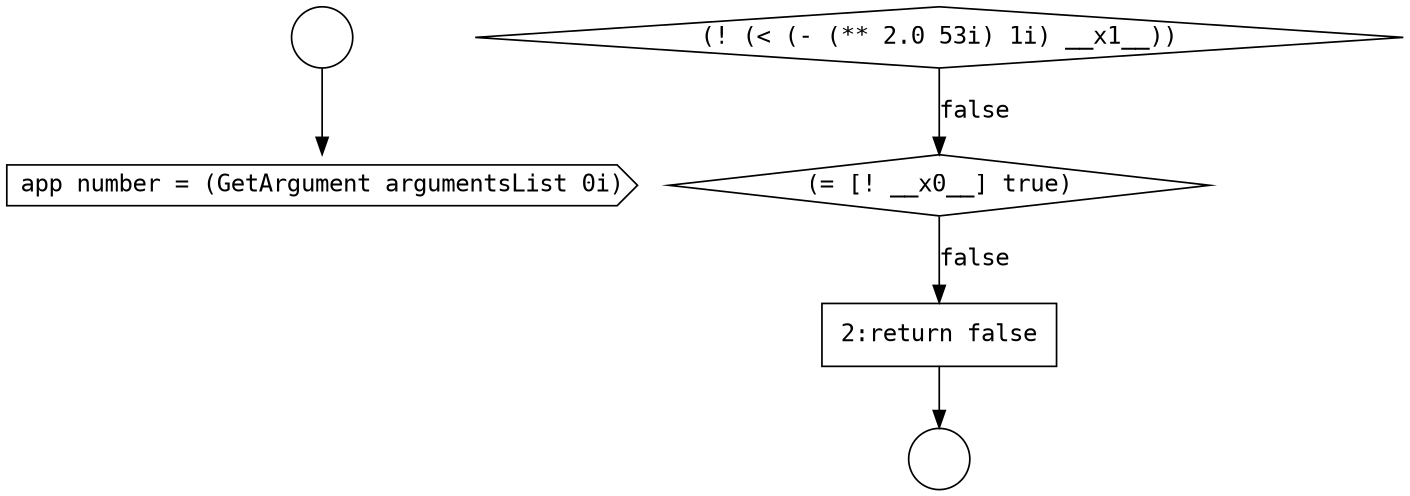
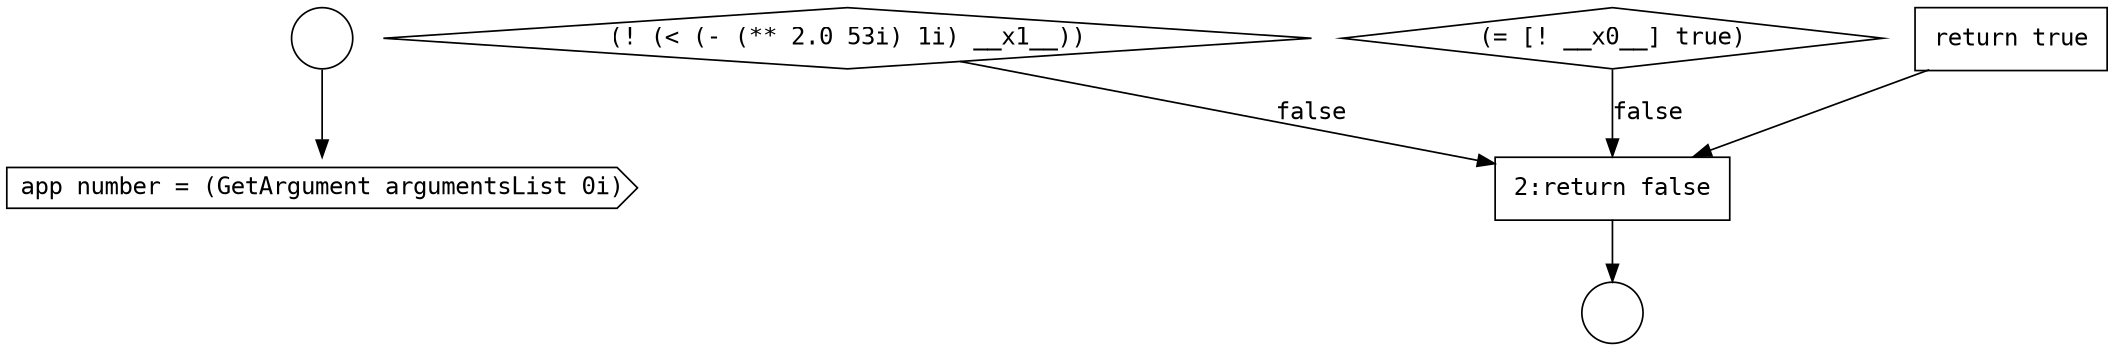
none -> (2010, 38)
(939, 103) -> (1219, 111)
